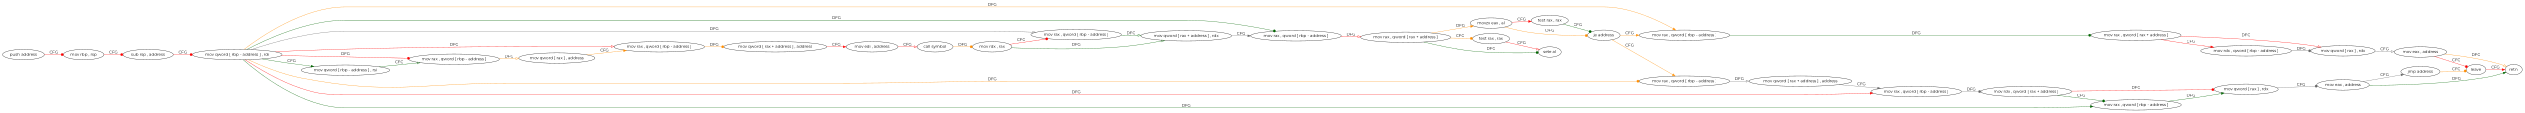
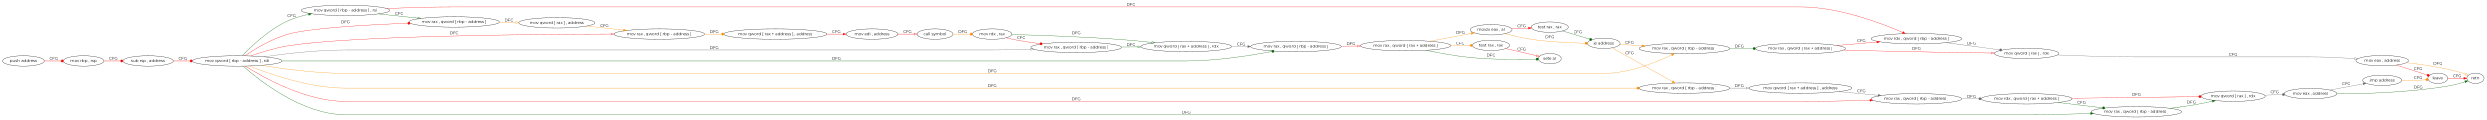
none -> (1147, 7)
